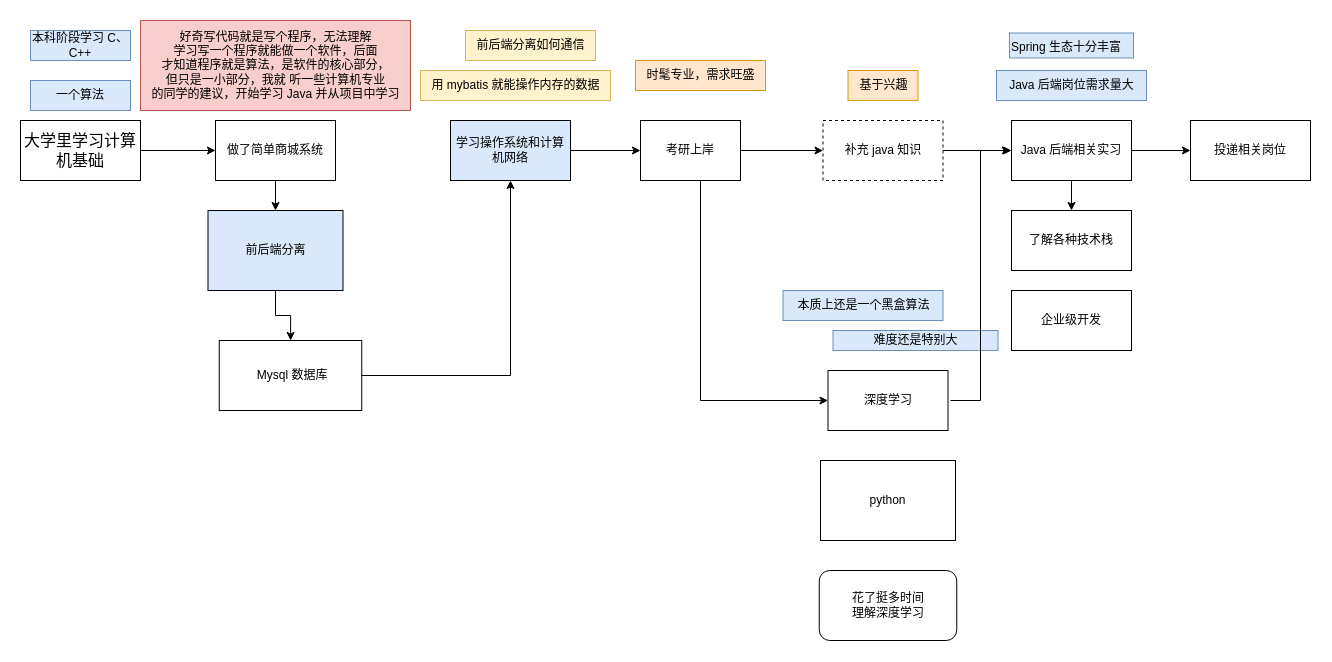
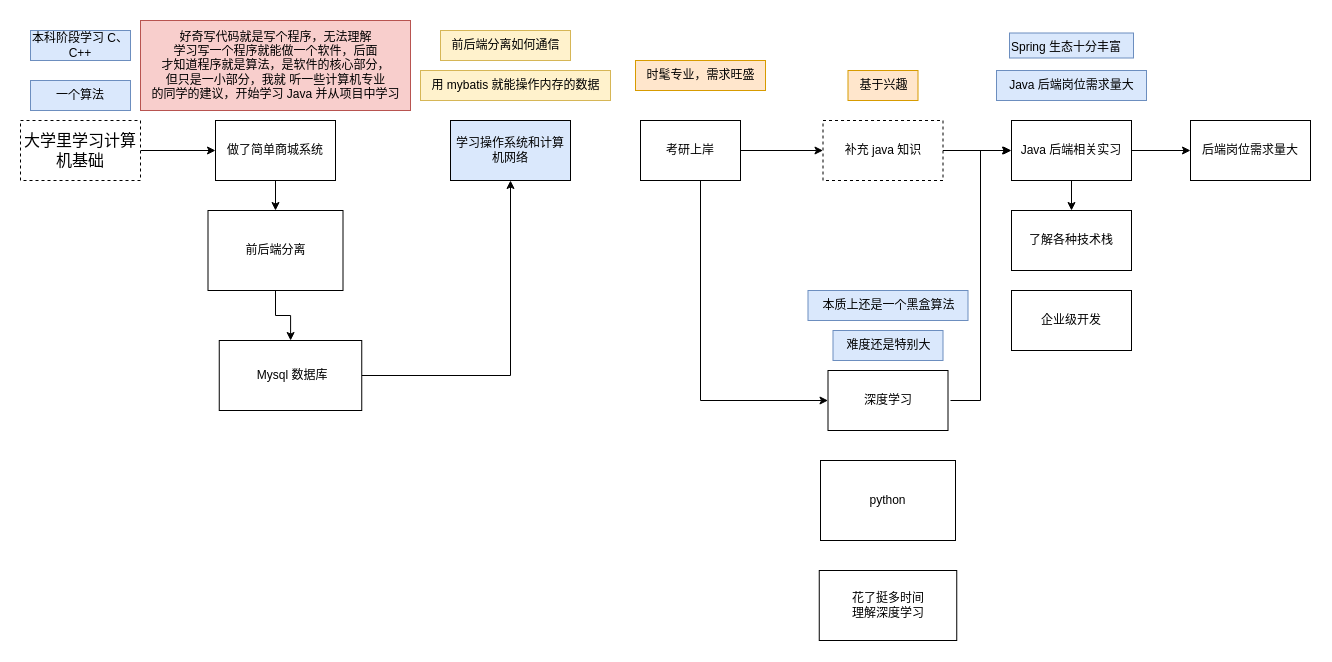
(531, 46) -> (506, 46)
(81, 151) -> (81, 151)
(602, 151) -> none
(1251, 151) -> (1251, 151)
(276, 251) -> (276, 251)
(863, 306) -> (888, 306)
(916, 341) -> (888, 346)
(888, 606) -> (888, 606)
